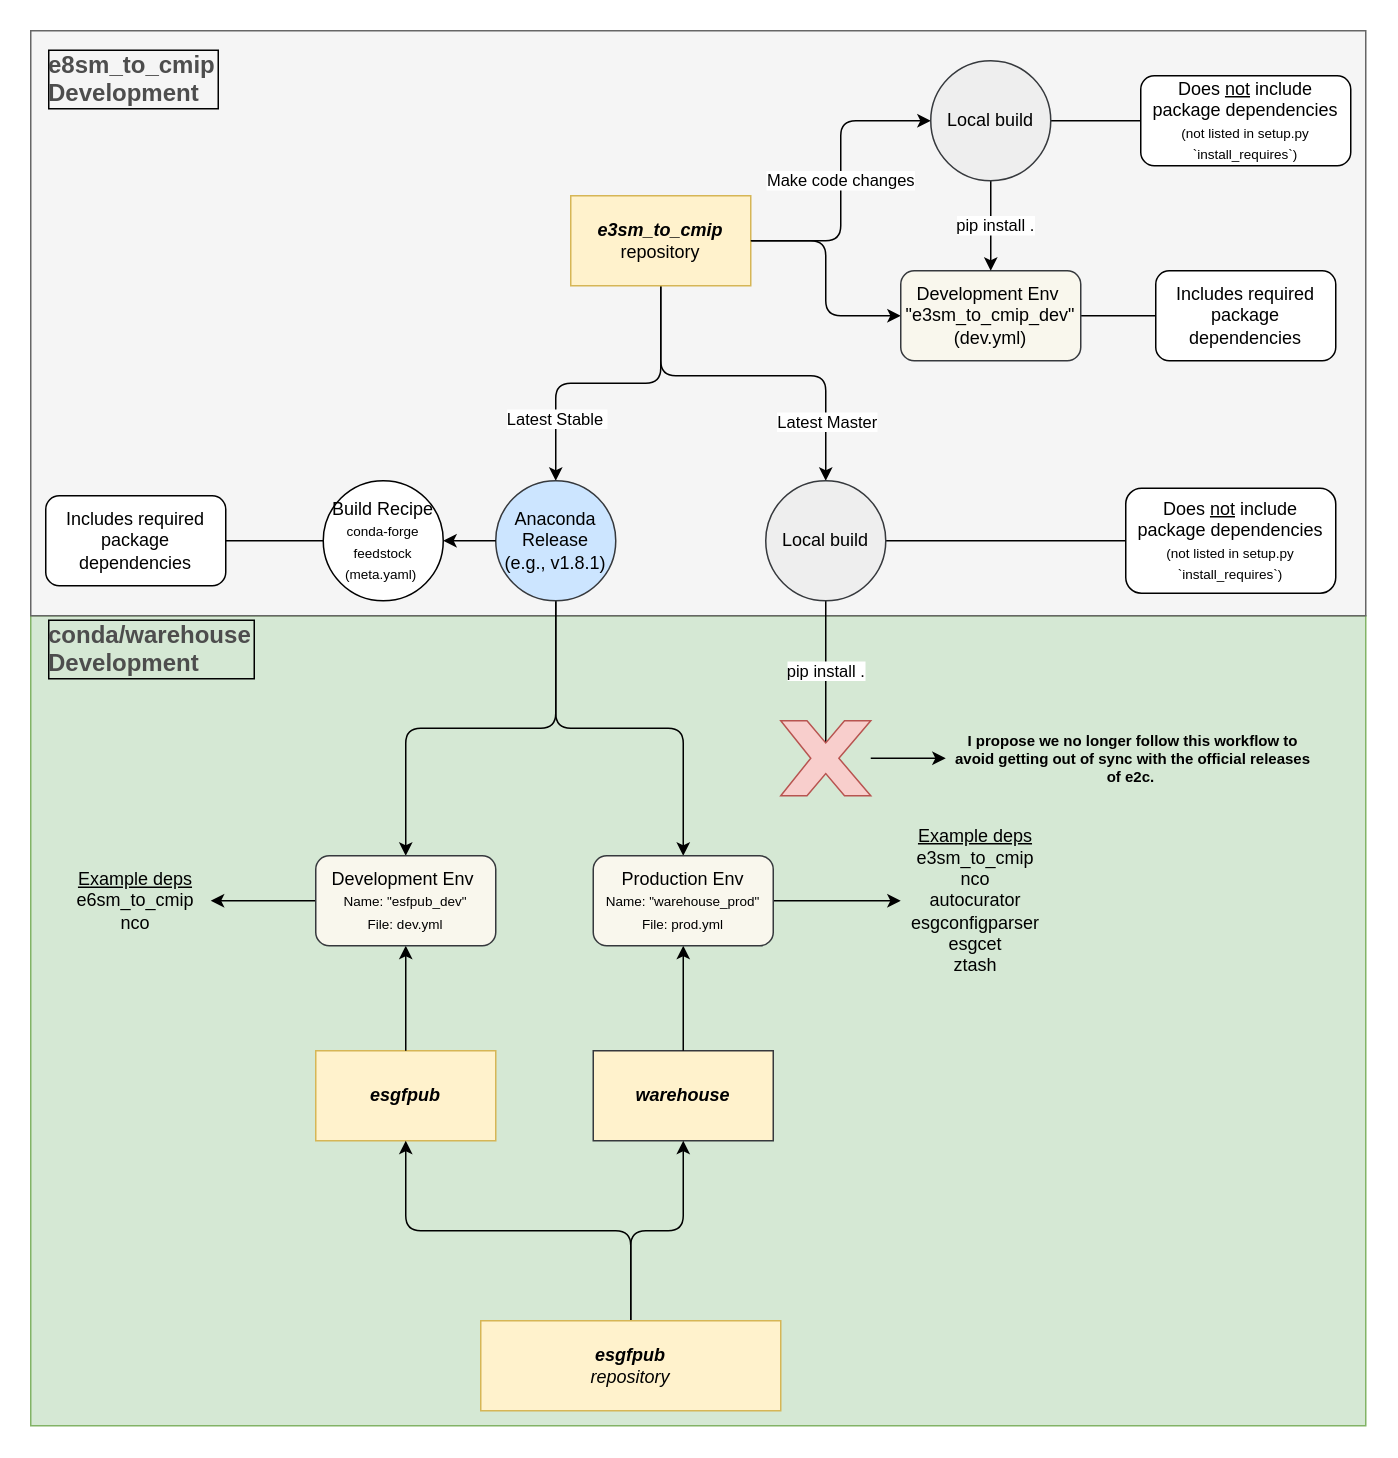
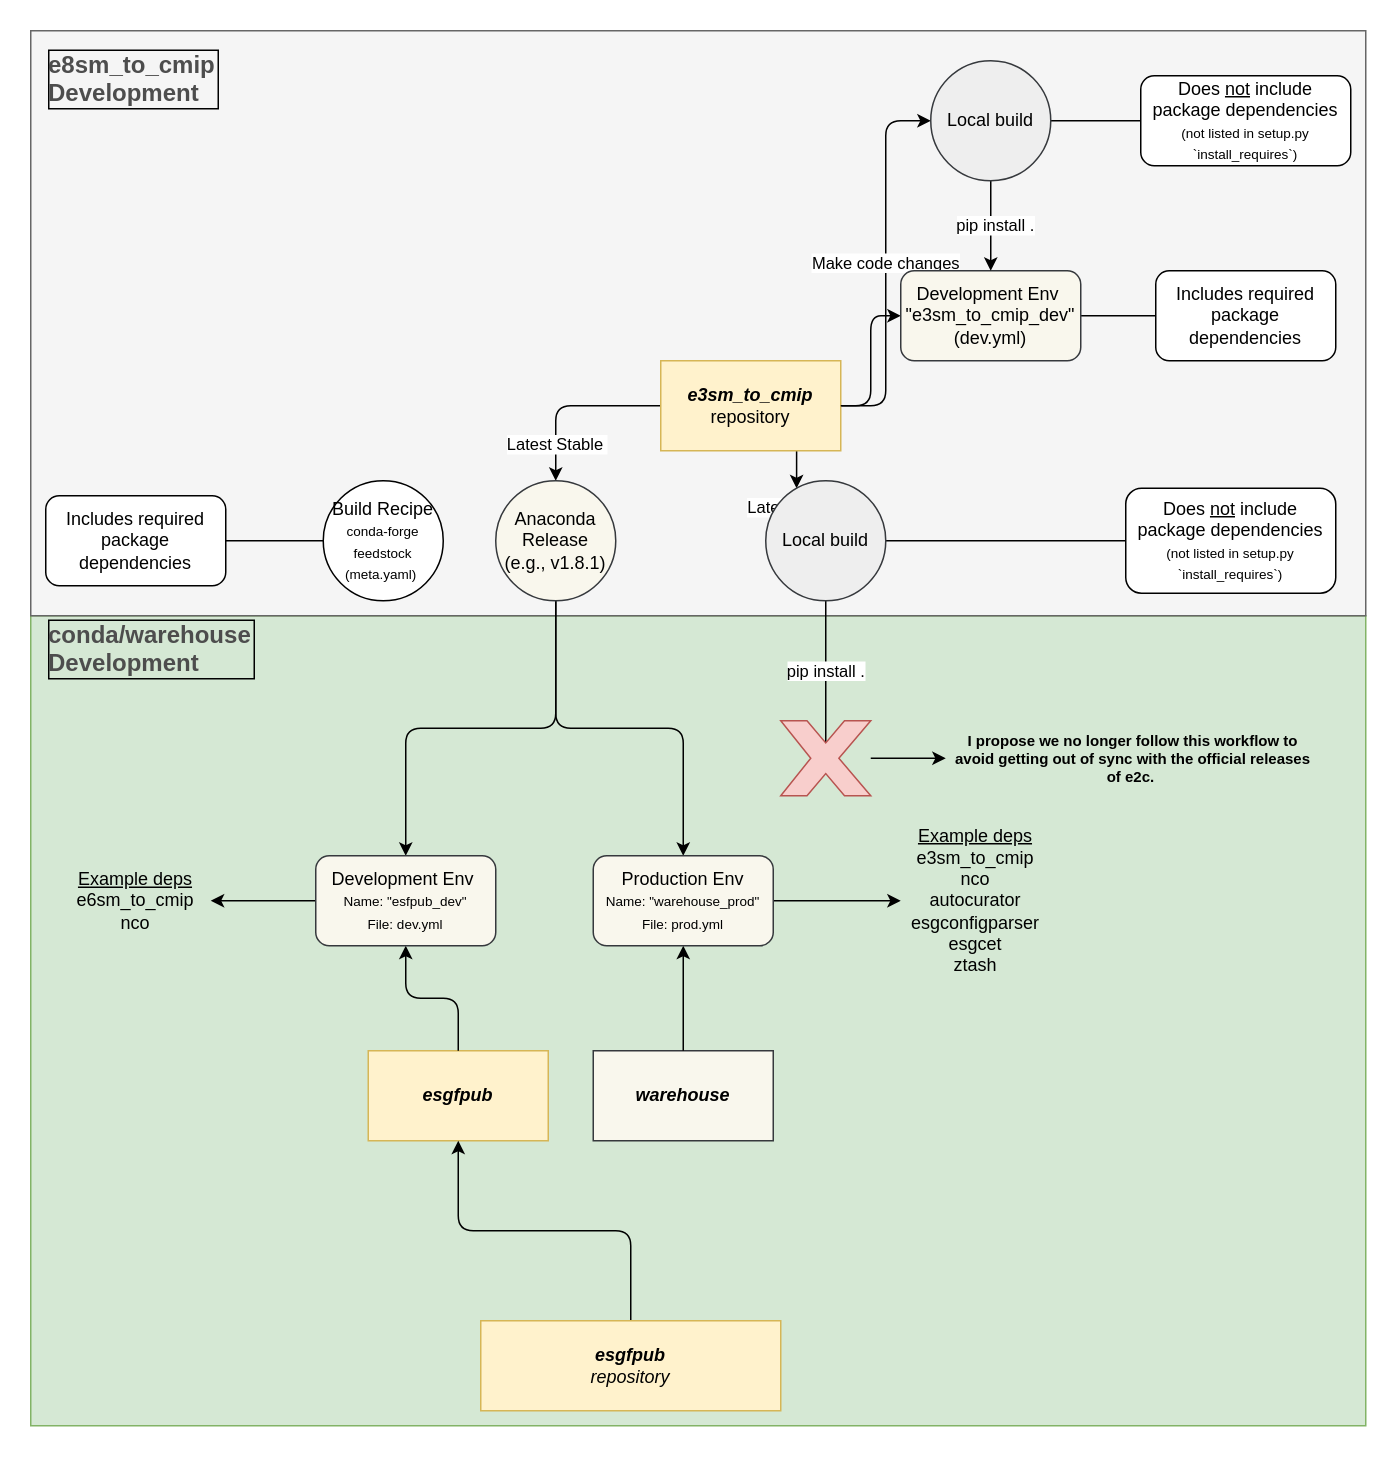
(661, 241) -> (751, 406)
(474, 541) -> none
(556, 541) -> (556, 541)
(406, 1096) -> (458, 1096)
(683, 1096) -> (683, 1096)
(683, 1212) -> none
